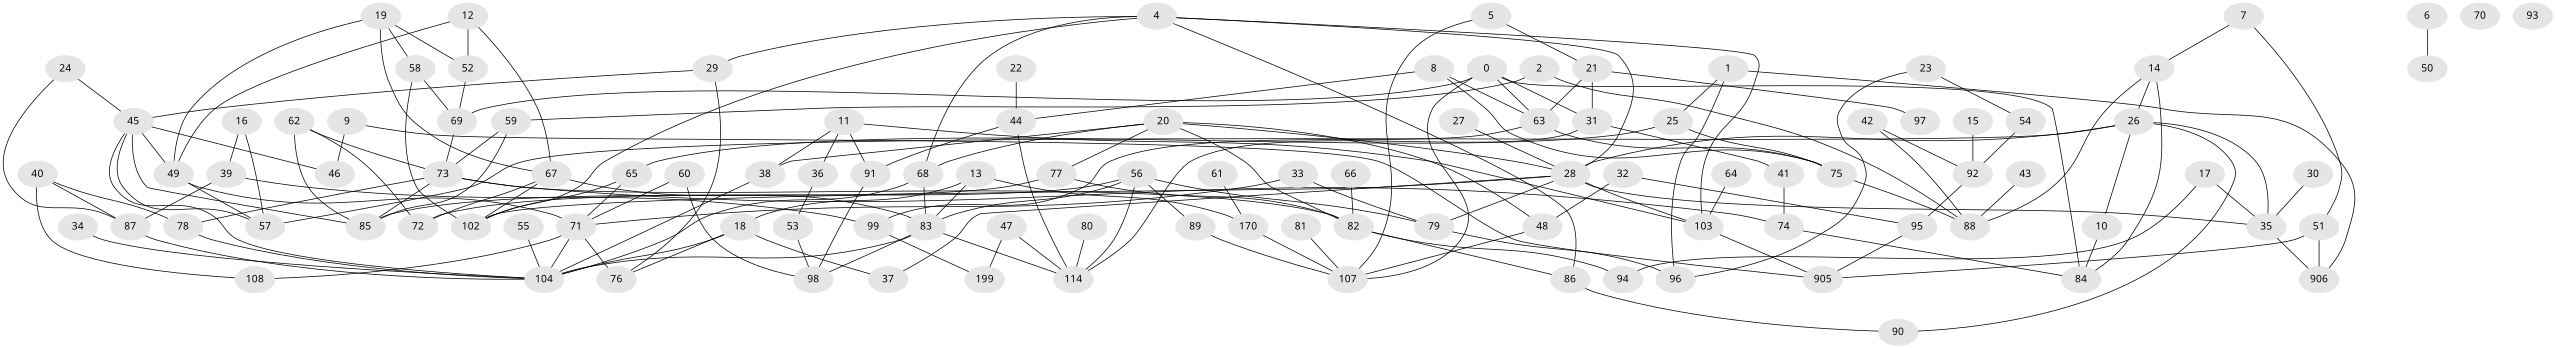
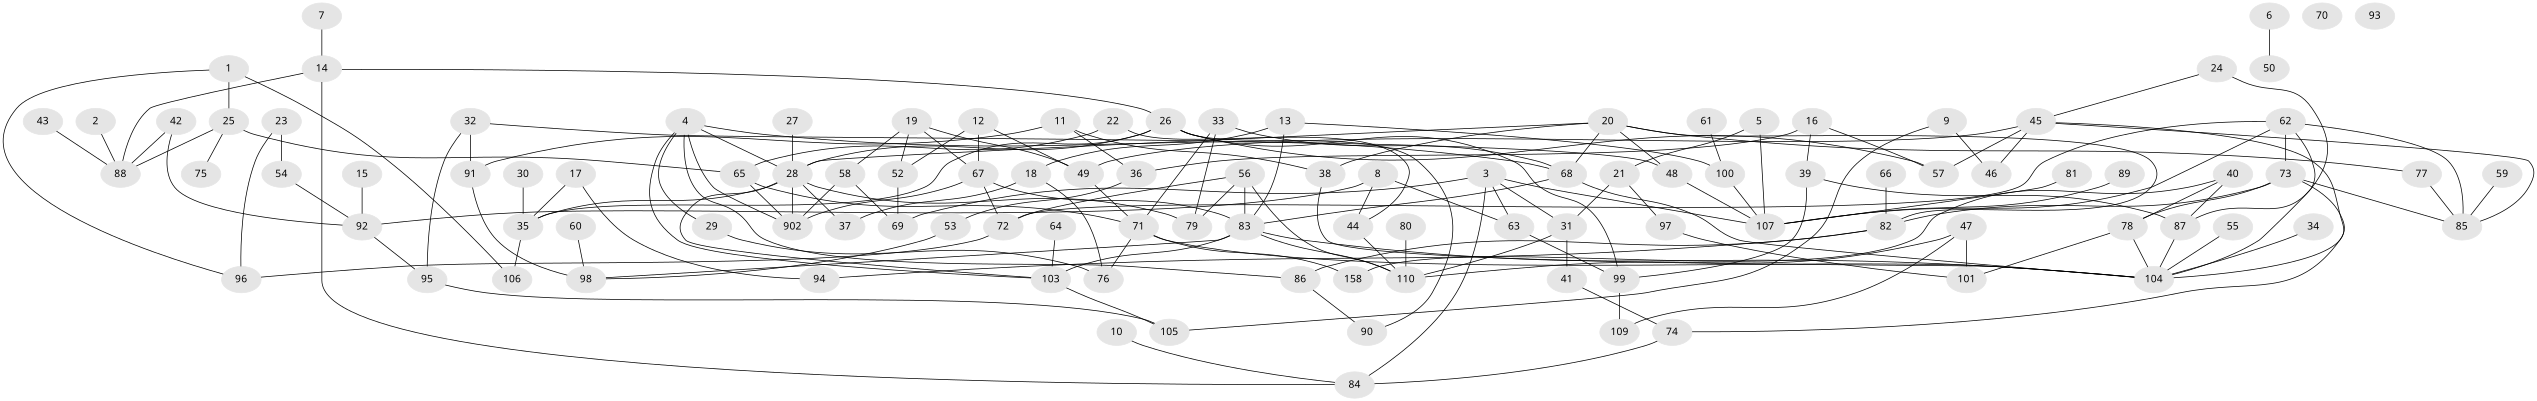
(1487, 69) -> (1486, 174)
(422, 89) -> none
(1566, 95) -> none
(1029, 107) -> none
(1299, 146) -> (1148, 253)
none -> (1394, 146)
(1634, 147) -> none
(477, 148) -> none
none -> (840, 148)
(449, 151) -> none
(922, 152) -> (470, 148)
none -> (1477, 155)
(1643, 156) -> (849, 212)
(2118, 174) -> (1528, 175)
(209, 194) -> none
(1207, 196) -> none
(1905, 199) -> (175, 148)
(1173, 207) -> none
none -> (2034, 207)
(615, 208) -> none
(471, 227) -> (792, 227)
(1248, 227) -> (1725, 174)
(2319, 227) -> none
(1510, 243) -> (626, 263)
(664, 252) -> (2274, 226)
(255, 280) -> (1353, 280)
(985, 280) -> (1620, 332)
(1073, 280) -> (1406, 280)
(1823, 280) -> (1169, 332)
none -> (1967, 280)
(2319, 280) -> (512, 280)
